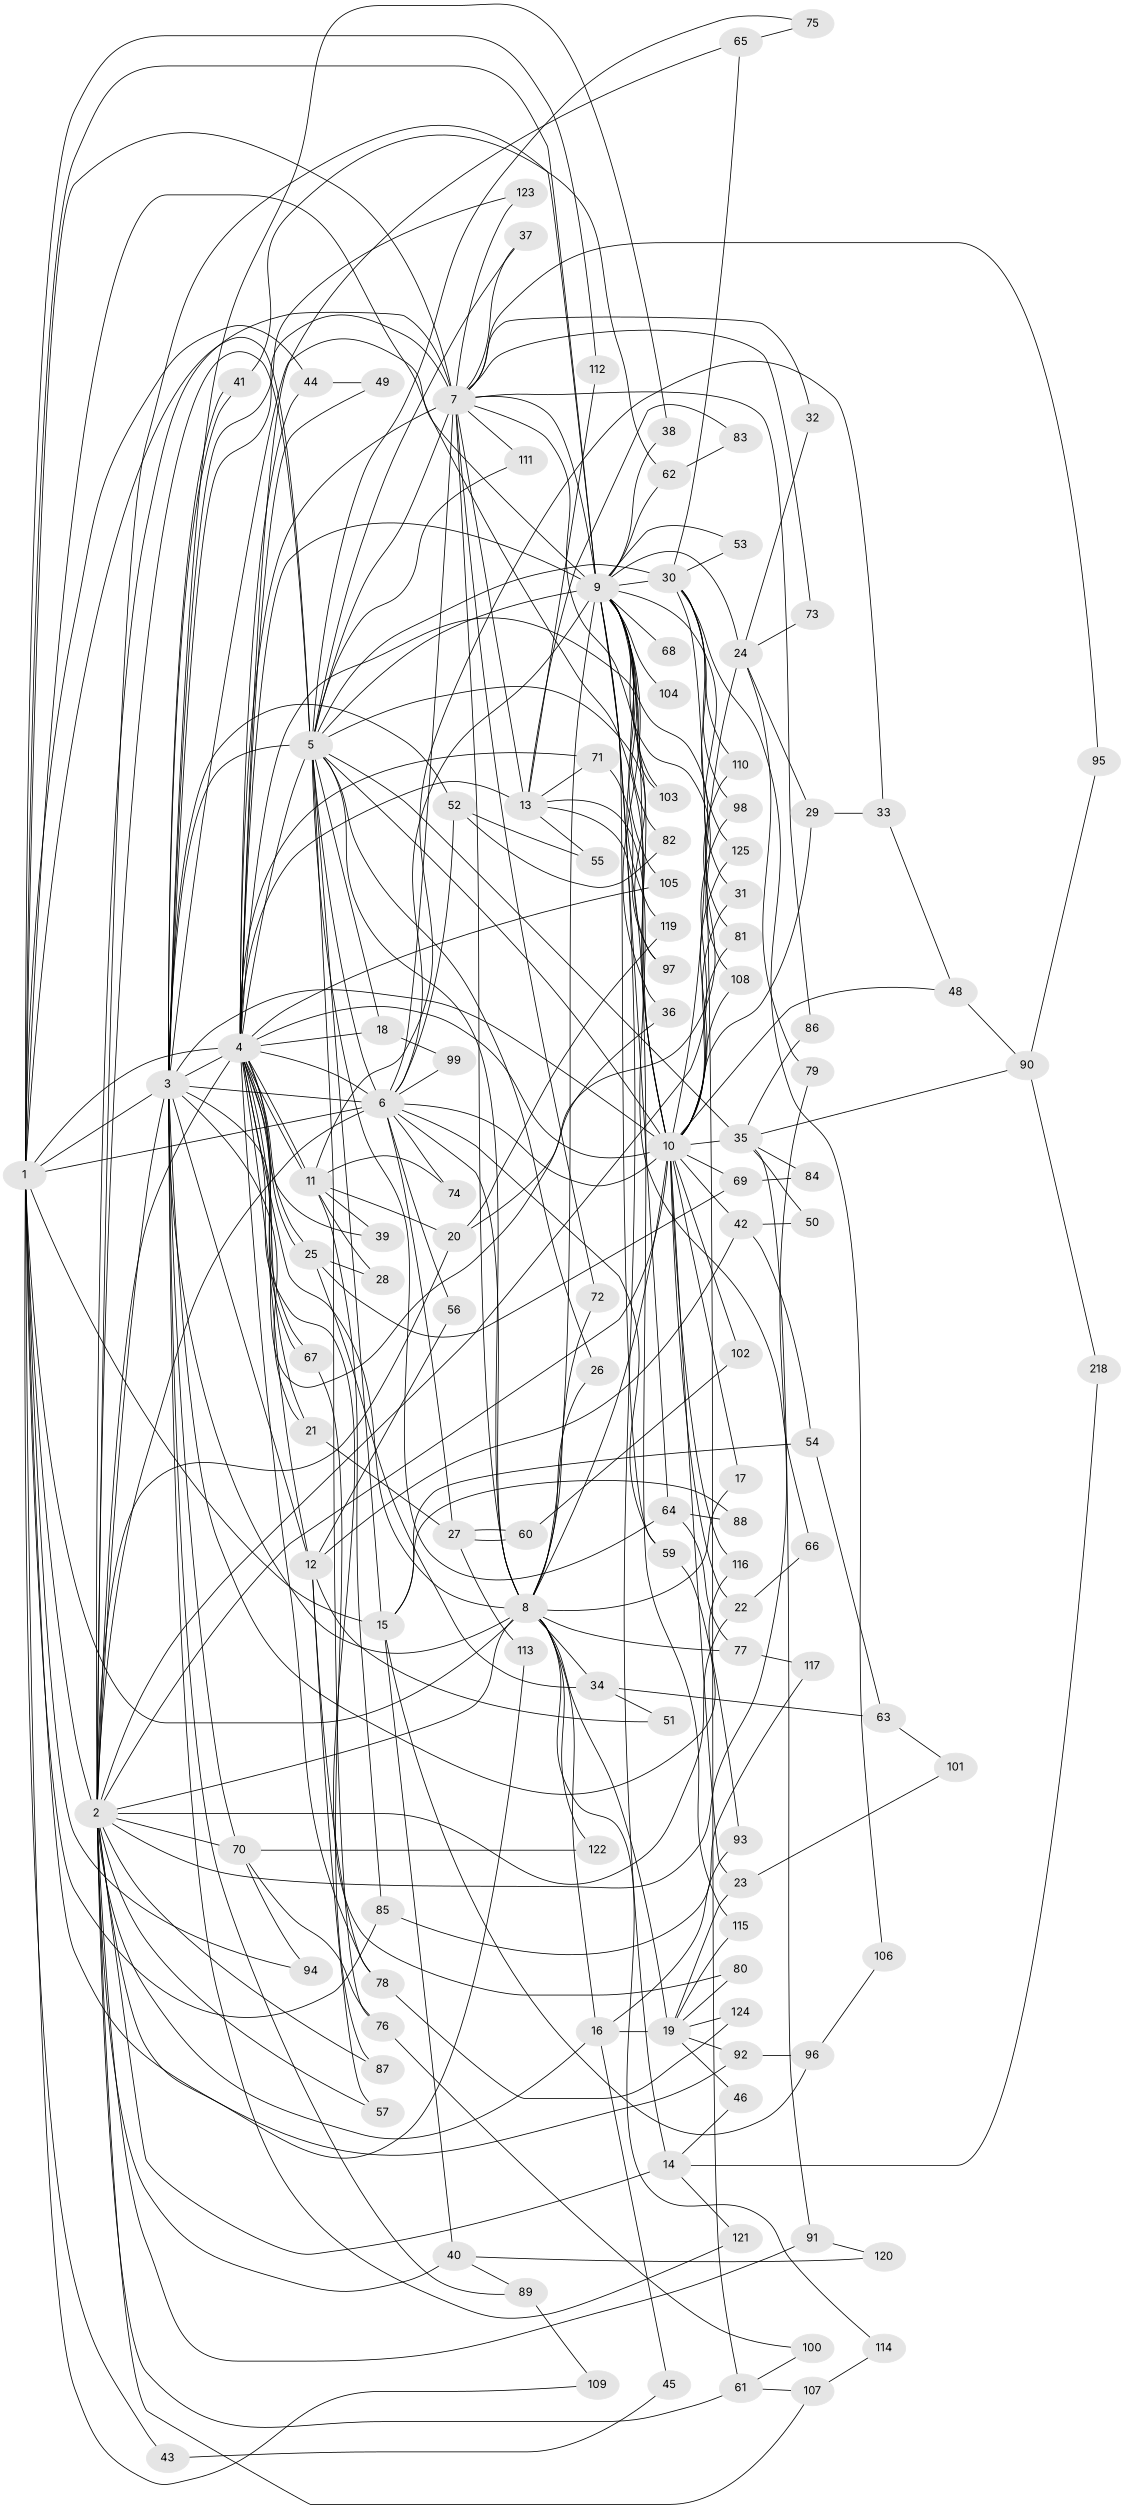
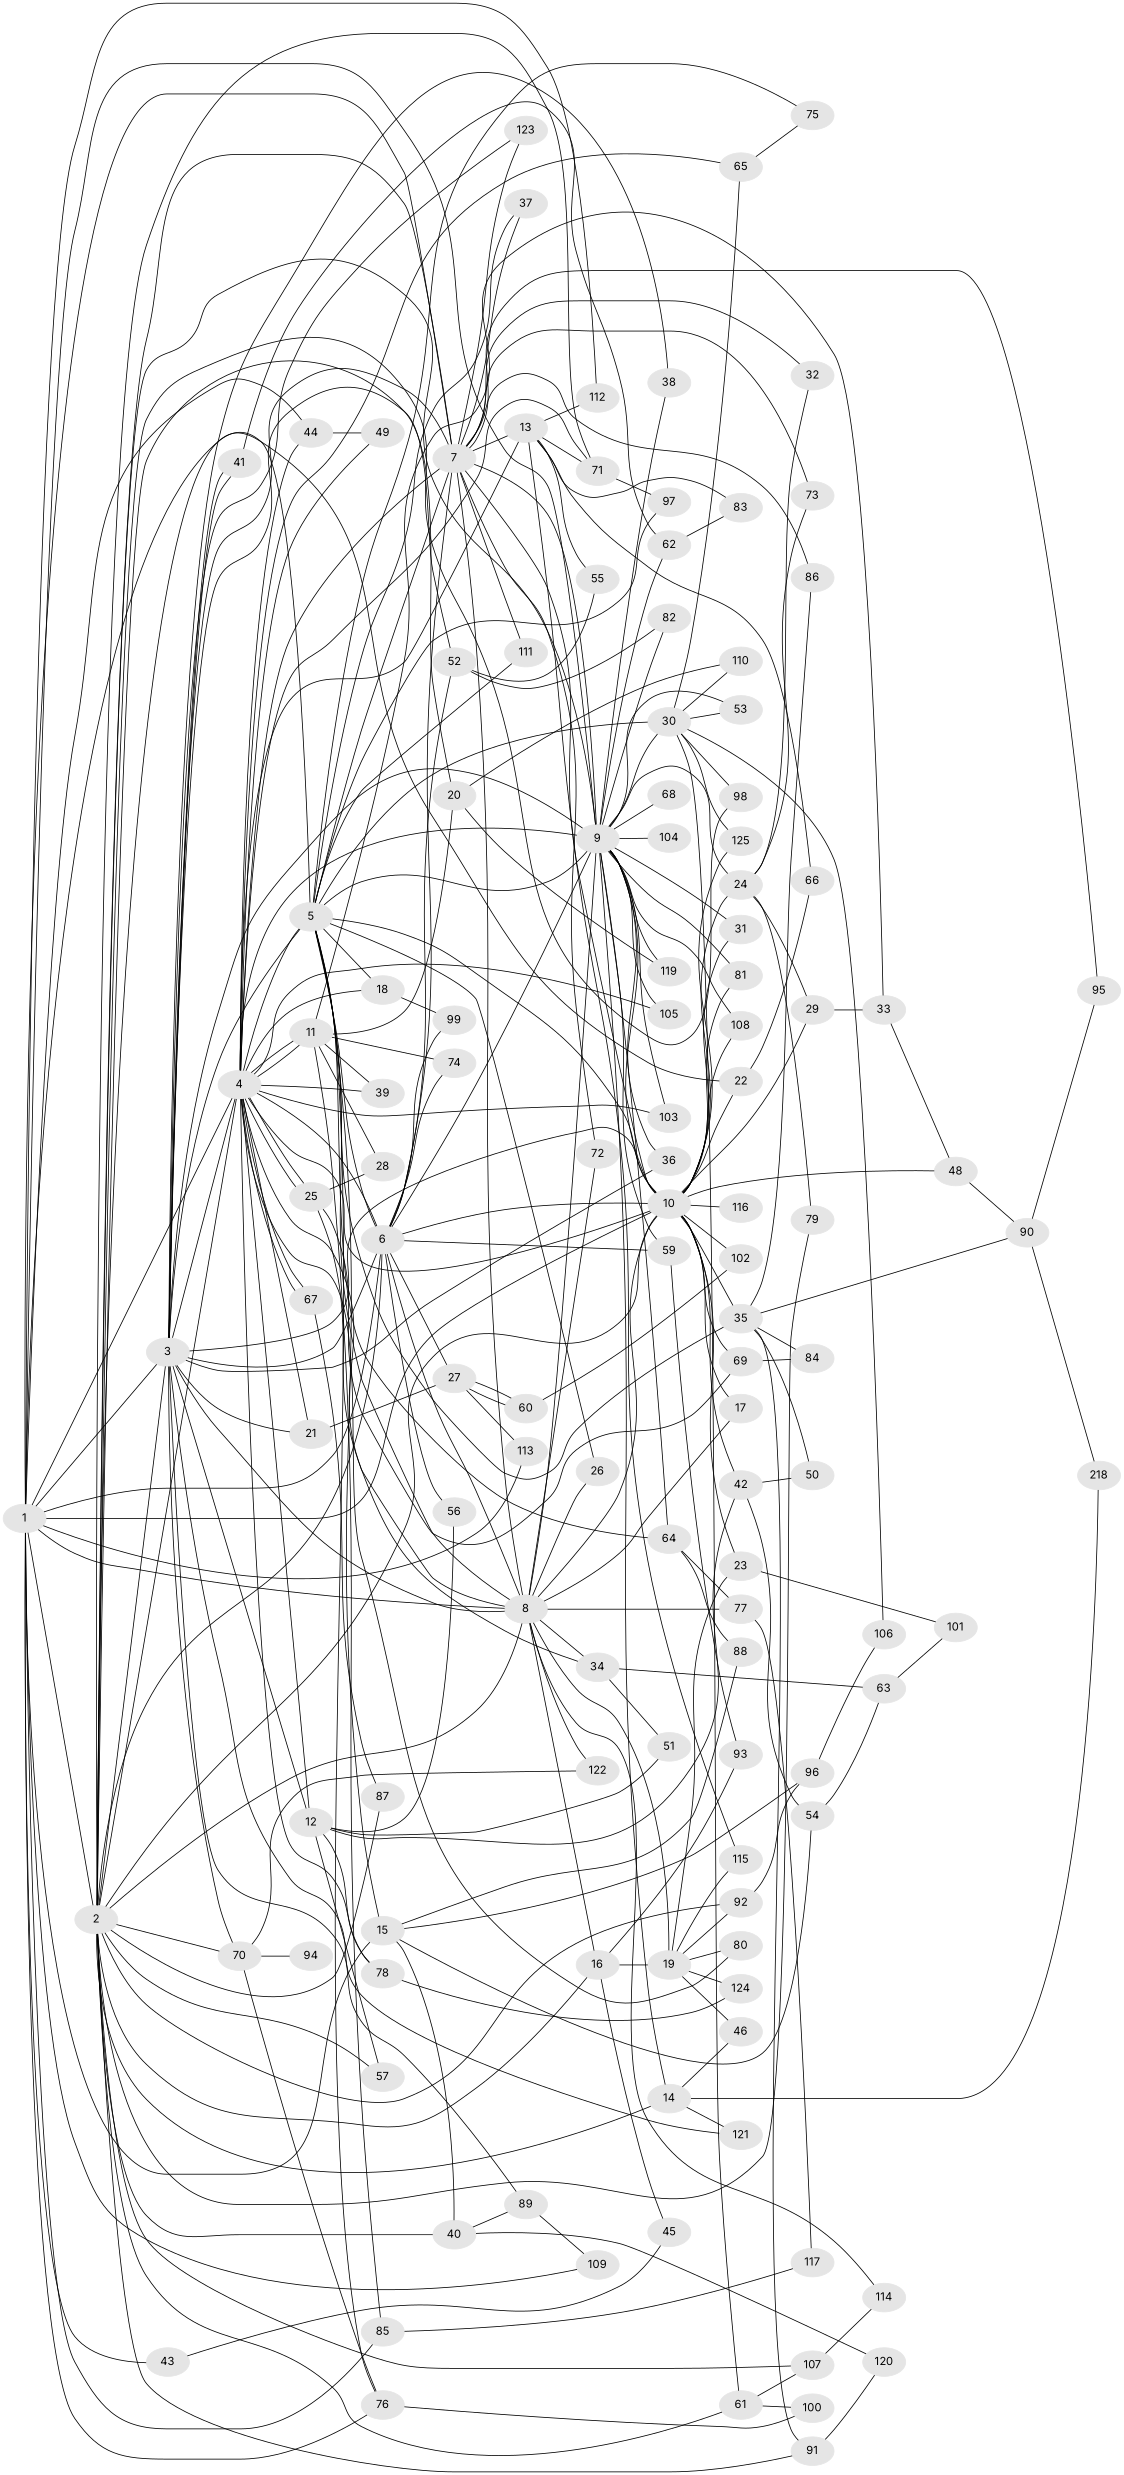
(128, 863) -> (112, 624)
(48, 1644) -> (42, 2225)
(279, 1658) -> none
